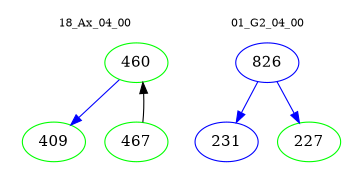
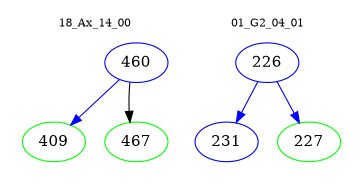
(95, 24) -> (95, 24)
(268, 24) -> (268, 24)
(136, 63) -> (136, 63)
(267, 63) -> (267, 63)
(144, 108) -> (129, 97)
